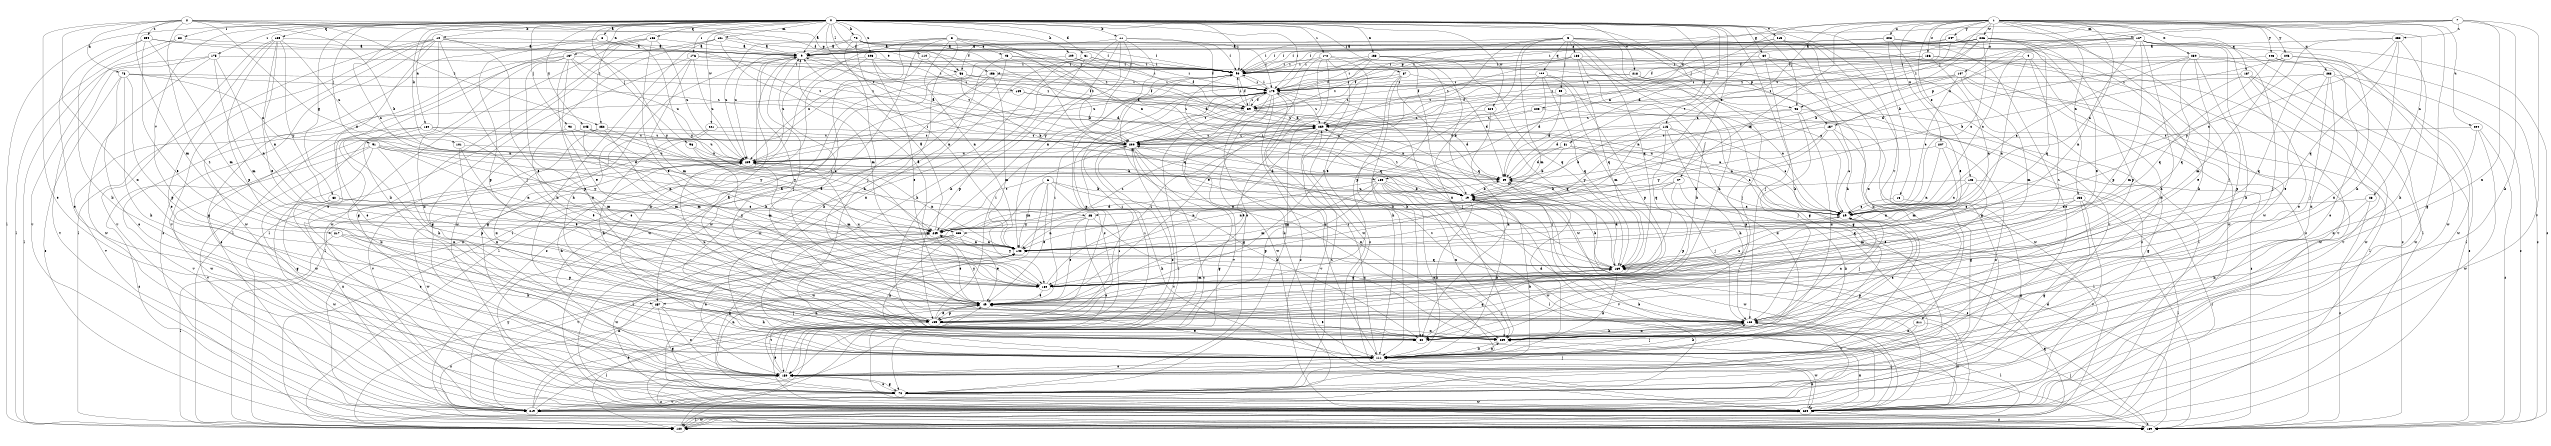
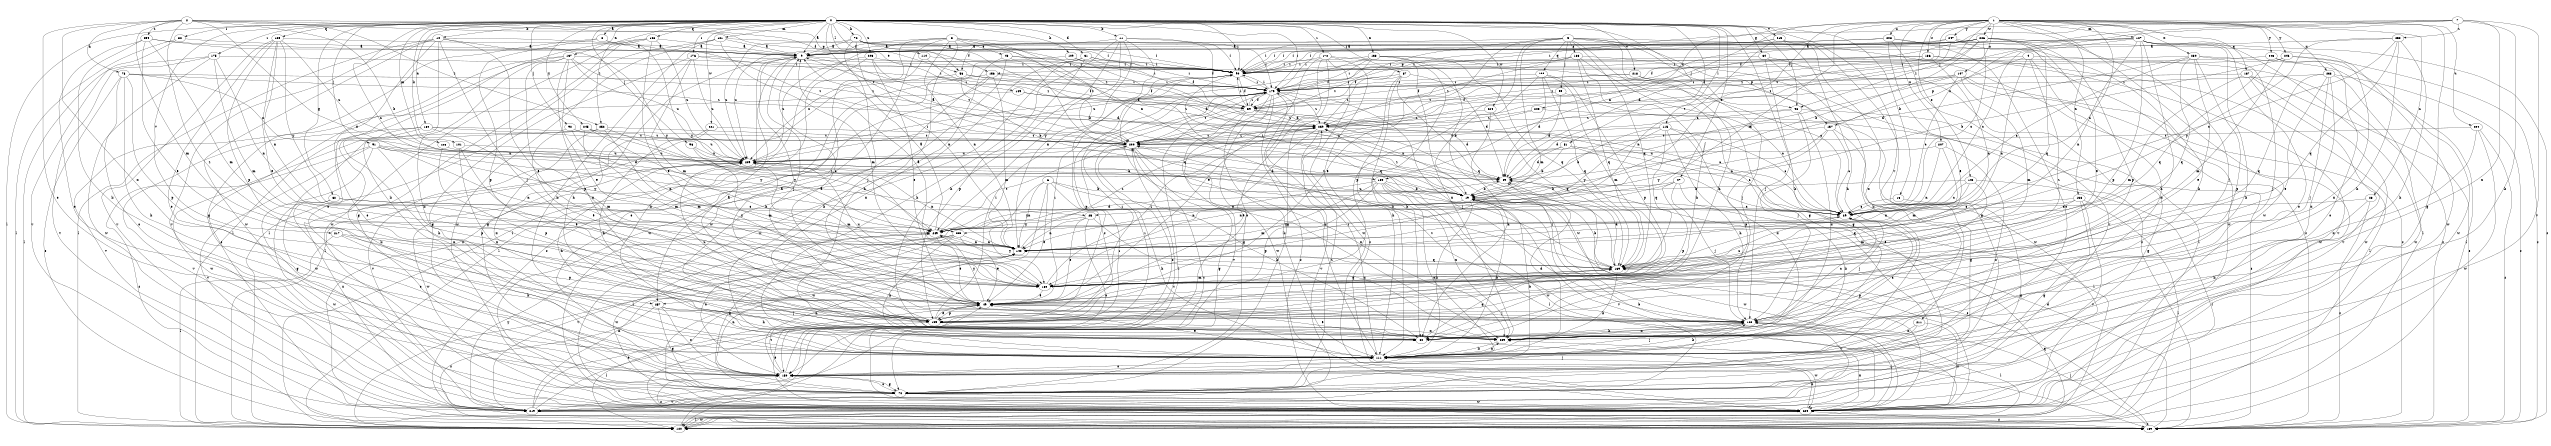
none -> (444, 145)
(386, 416) -> (2446, 220)
